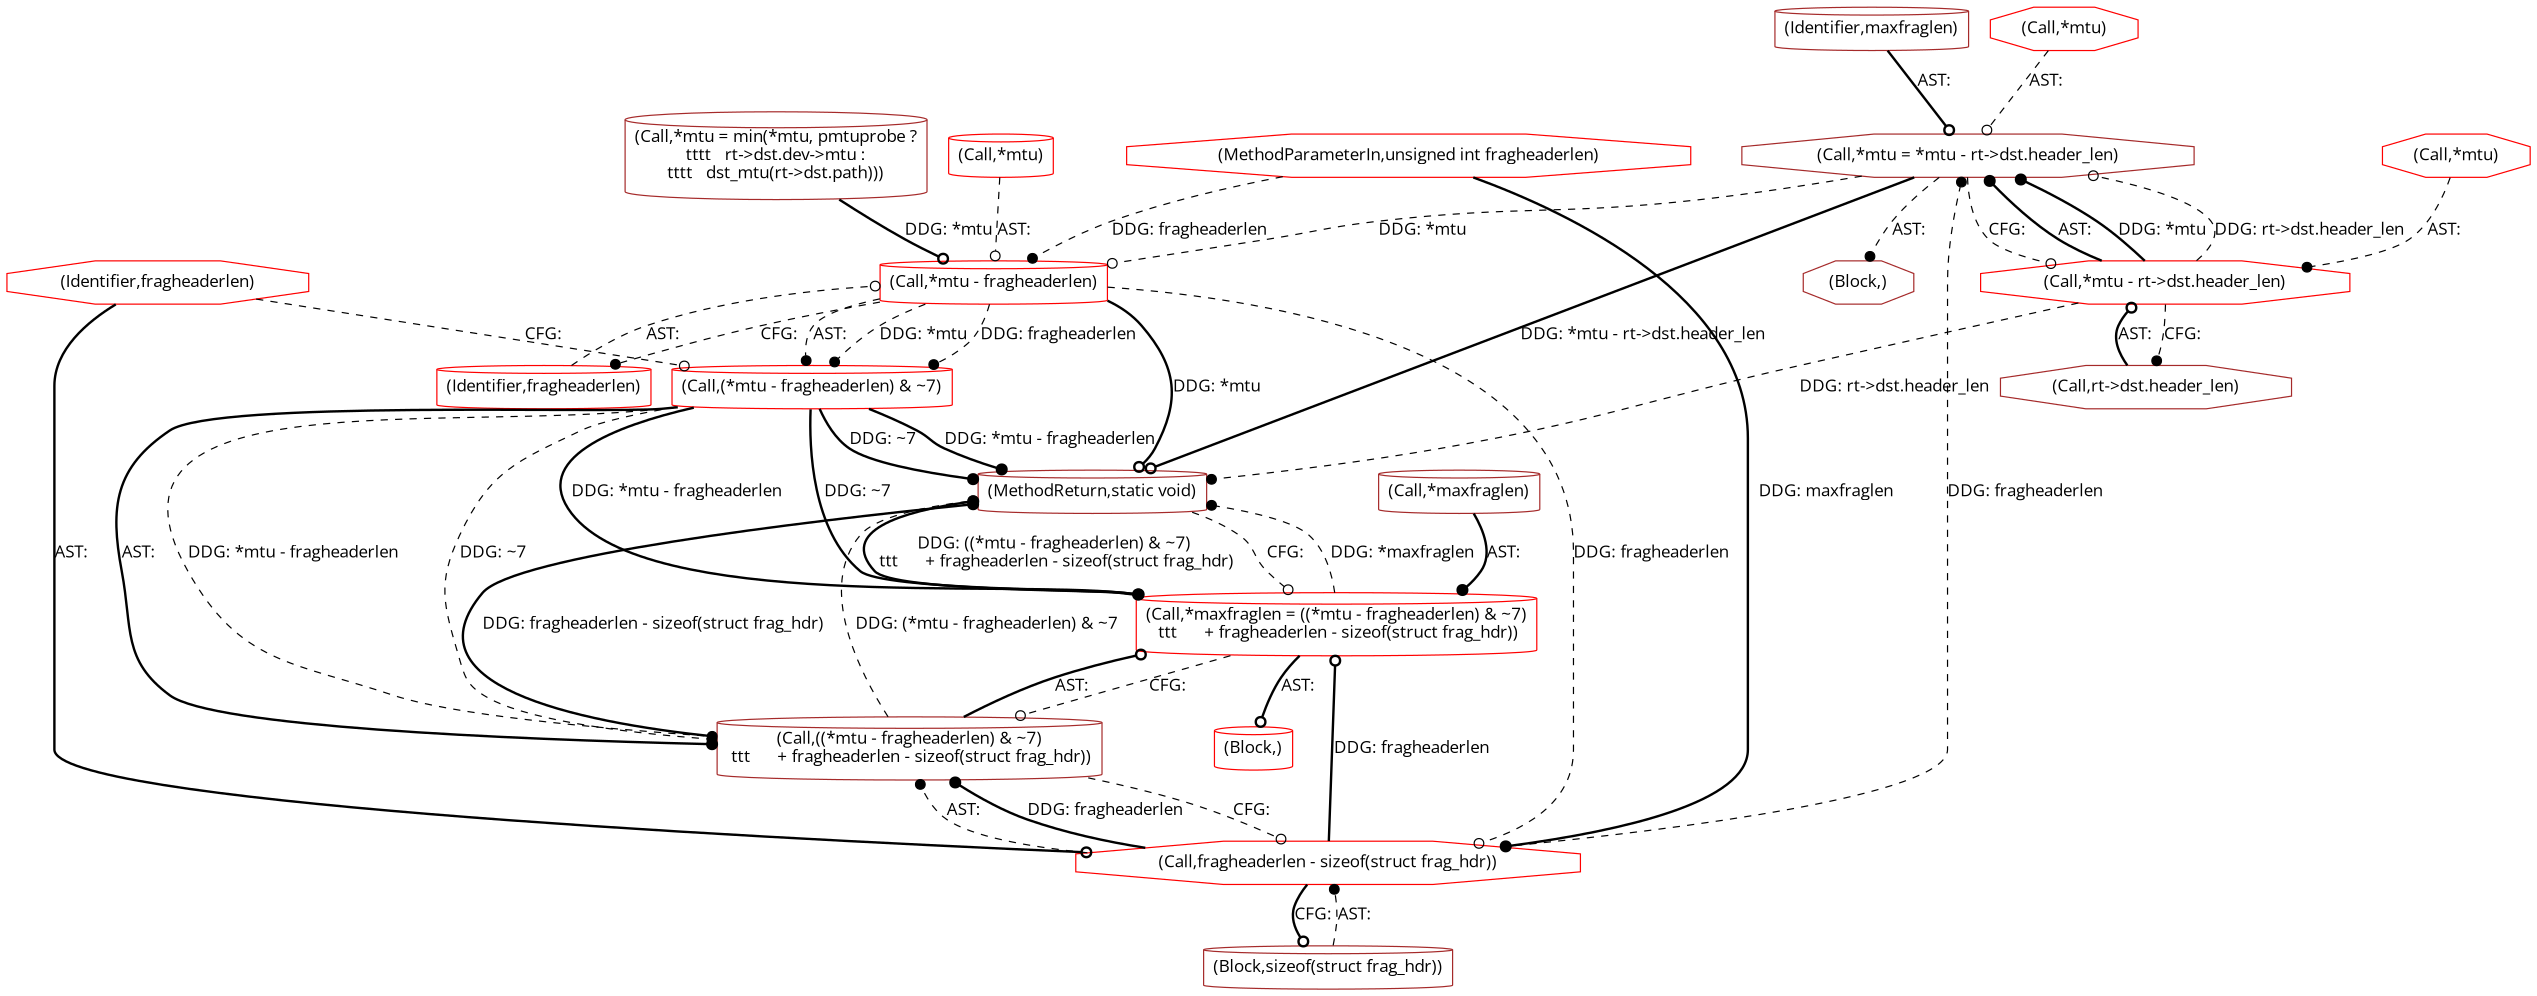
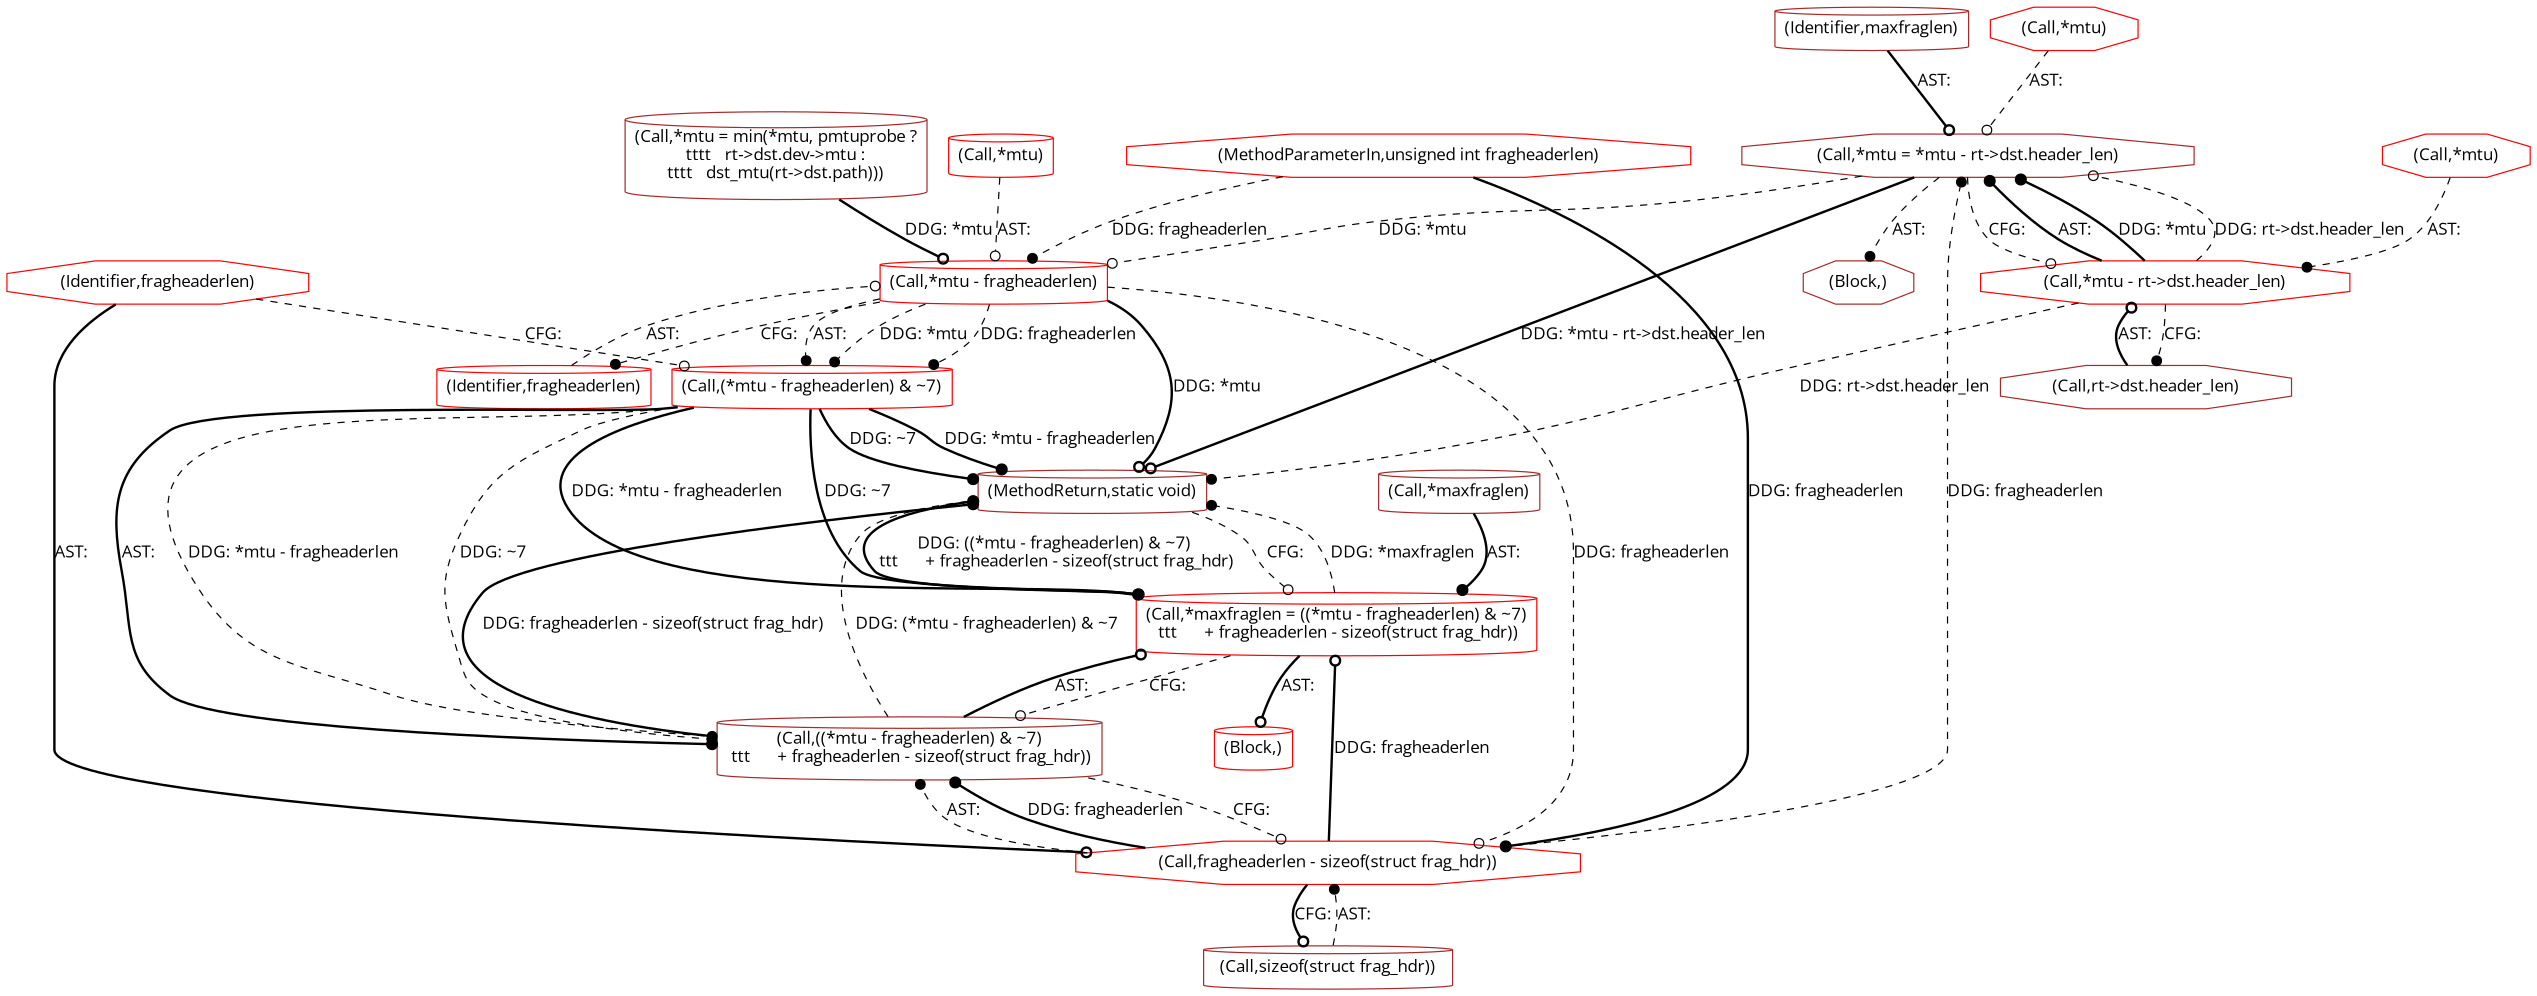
(1826, 492) -> (1826, 492)
(1328, 967) -> (1328, 967)
